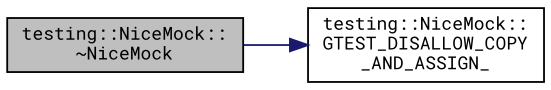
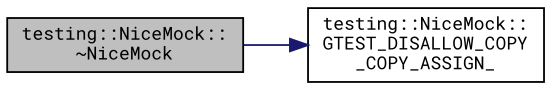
(426, 45) -> (426, 45)
